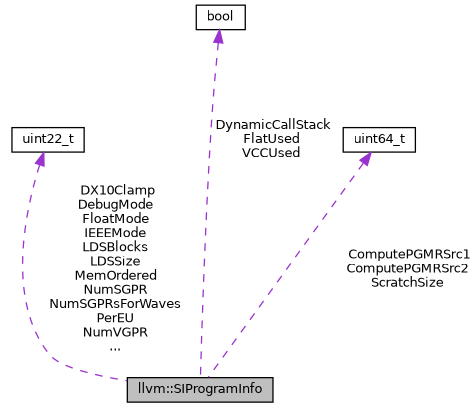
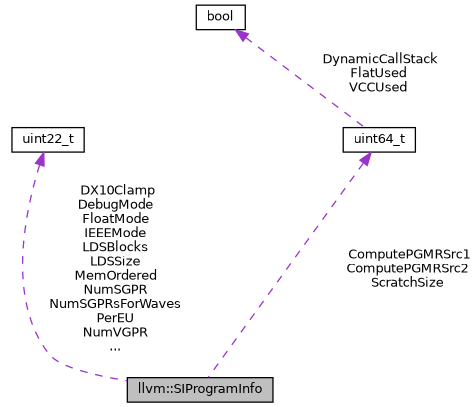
(207, 210) -> (305, 83)
